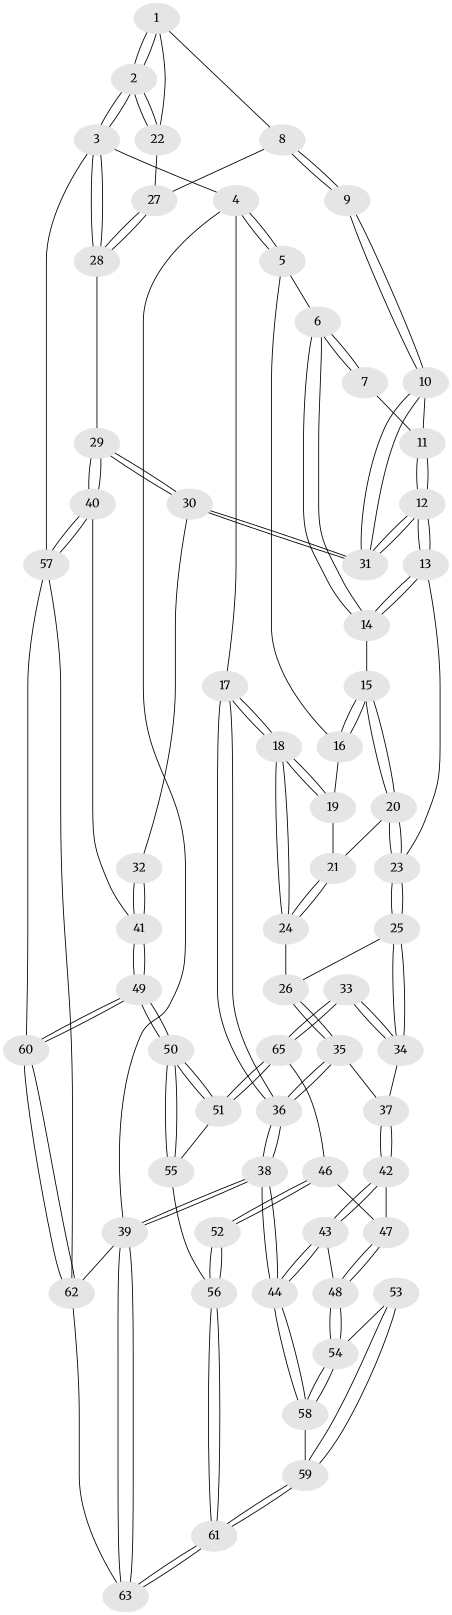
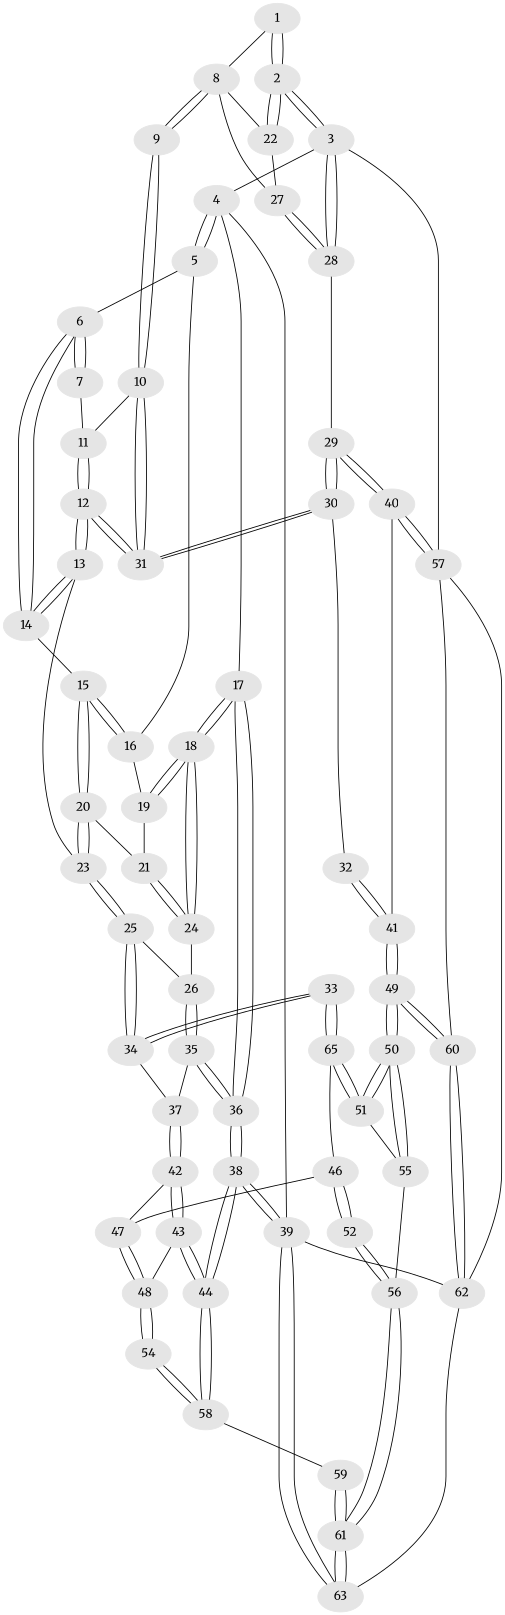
(165, 79) -> (244, 110)
(396, 1293) -> none
